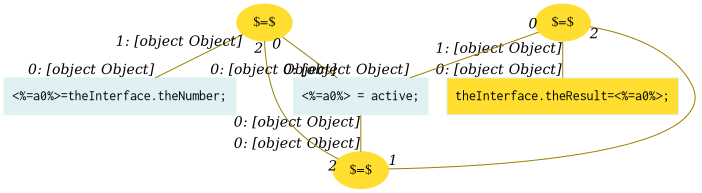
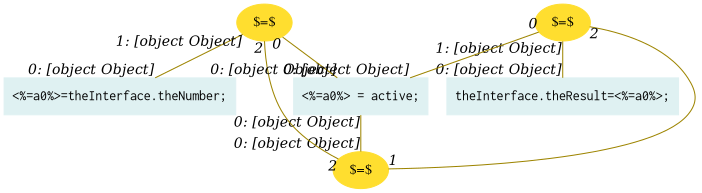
(563, 96) -> (563, 96)
